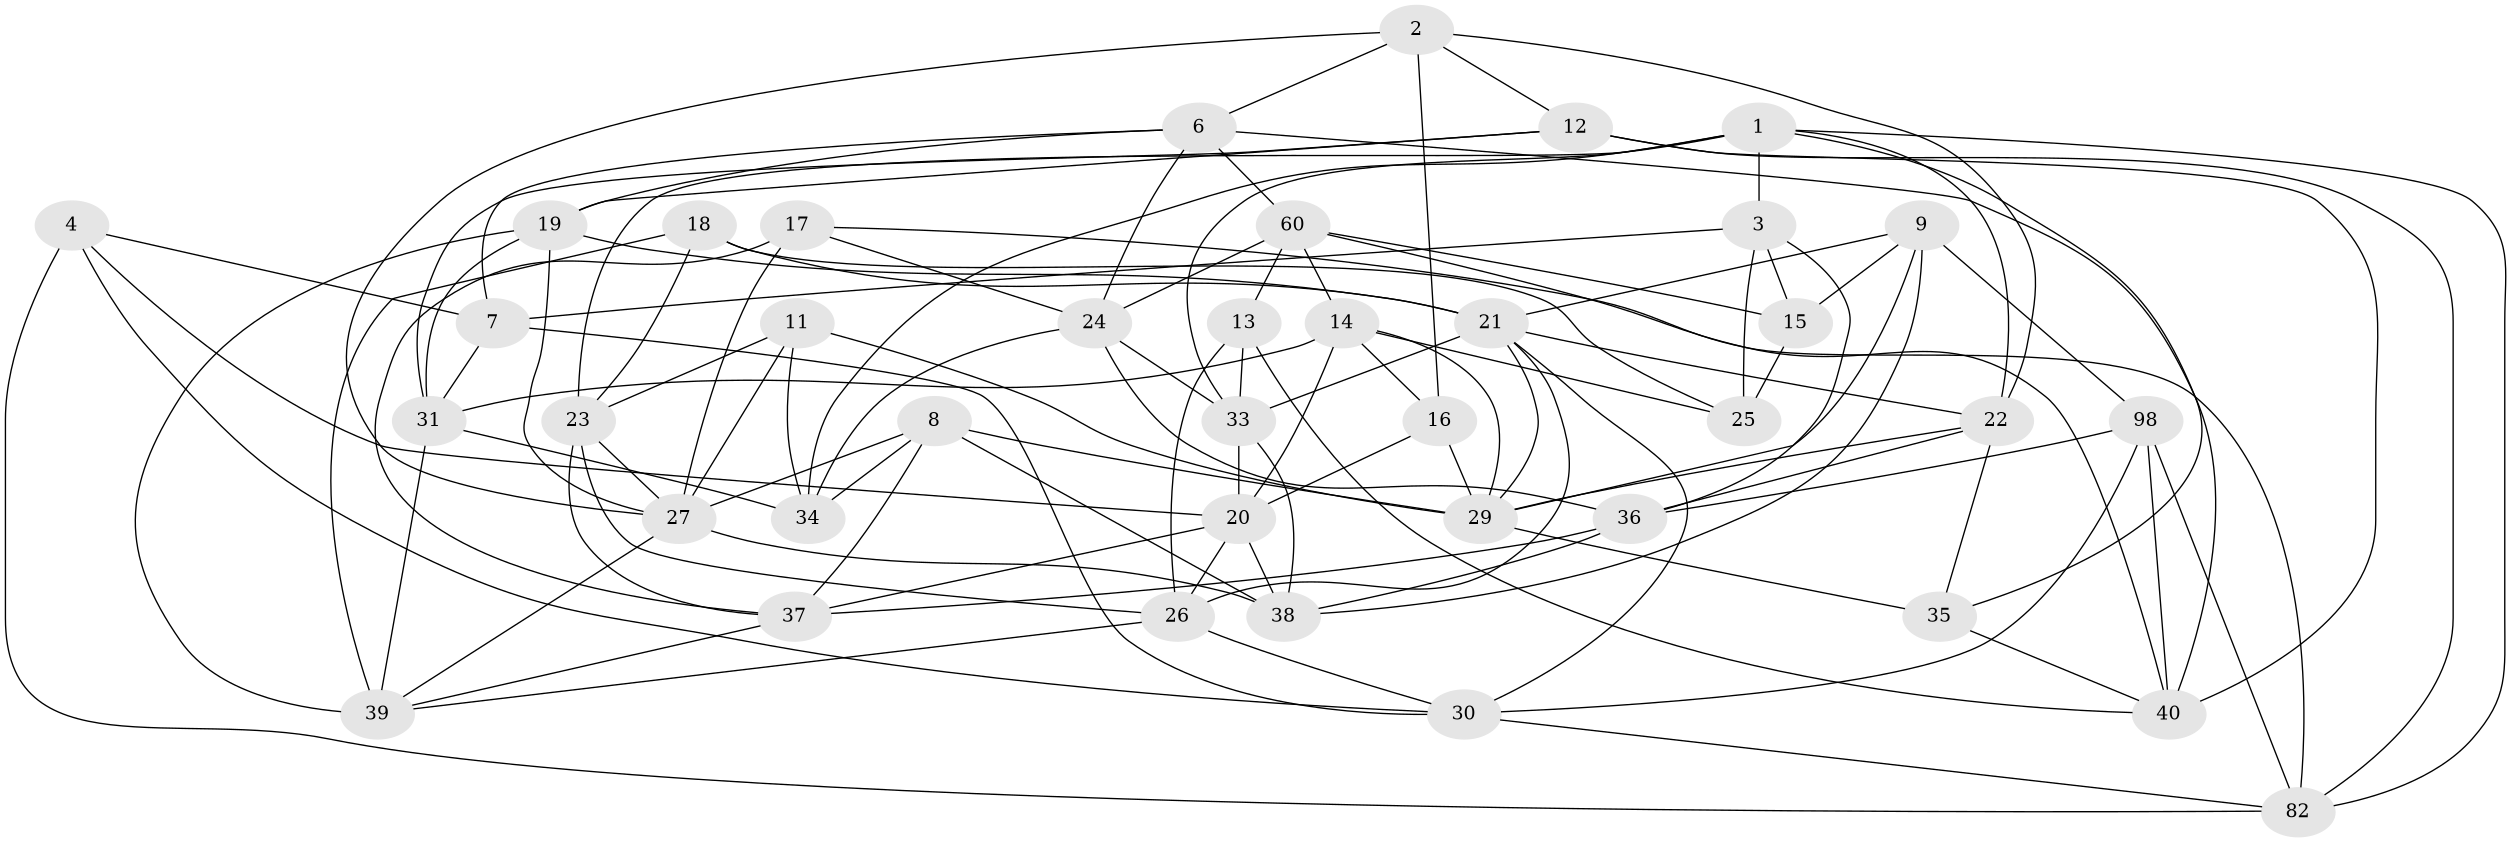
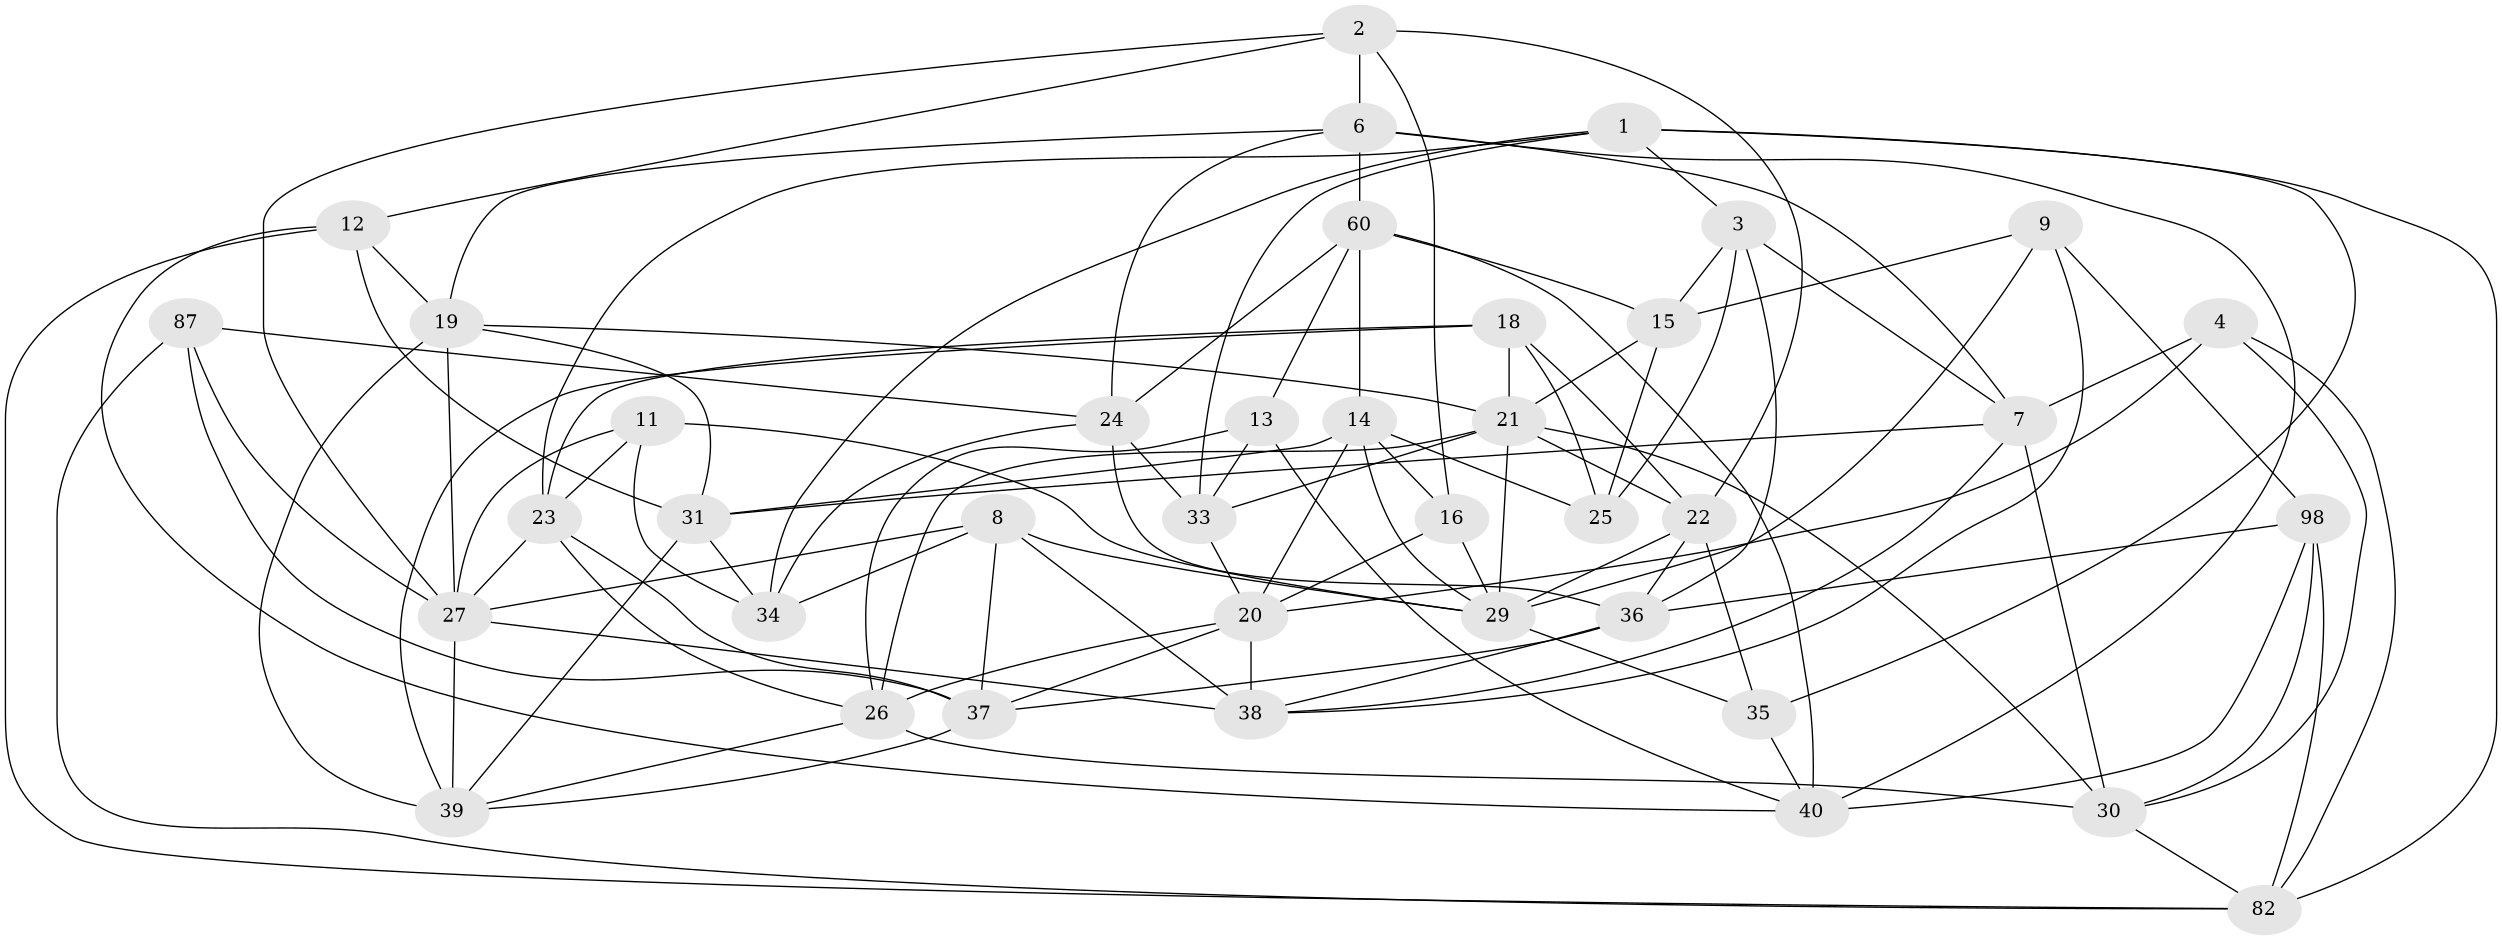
(1980, 214) -> (1608, 419)
(797, 225) -> (186, 323)
(1707, 274) -> (1587, 372)
(1292, 513) -> (1674, 646)
